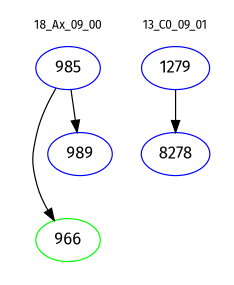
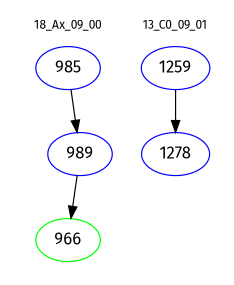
(176, 68) -> (176, 68)
(34, 148) -> (75, 191)
(176, 154) -> (176, 154)
